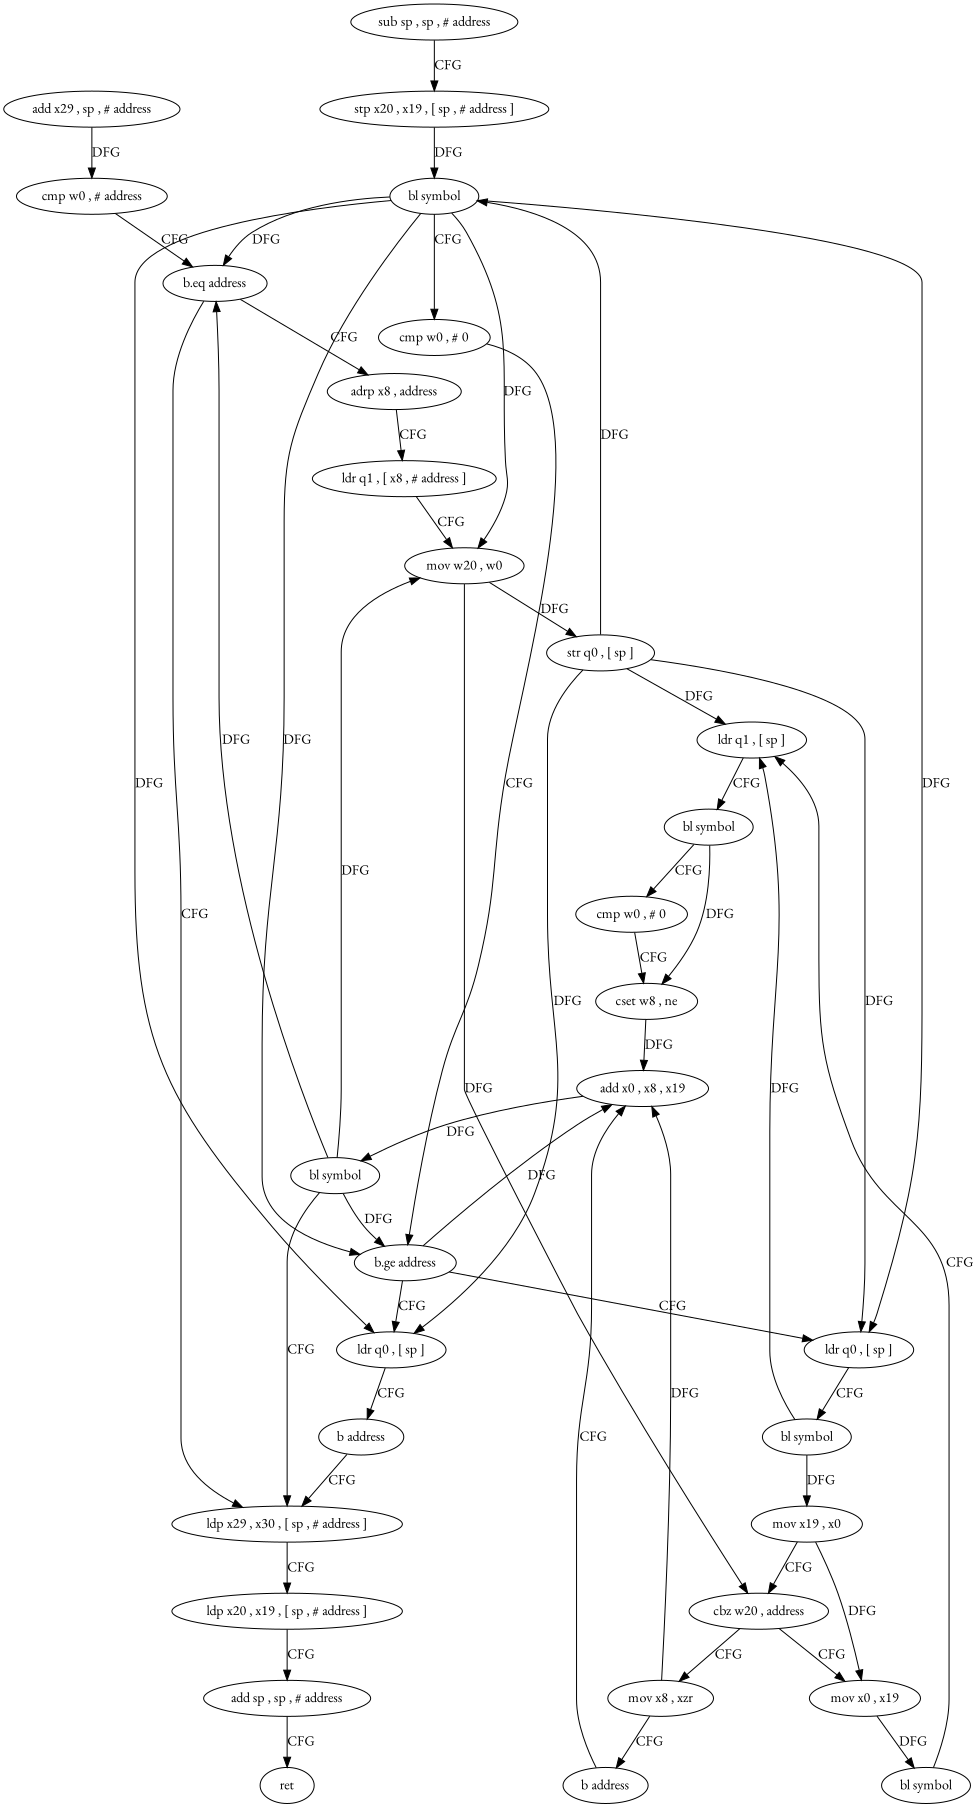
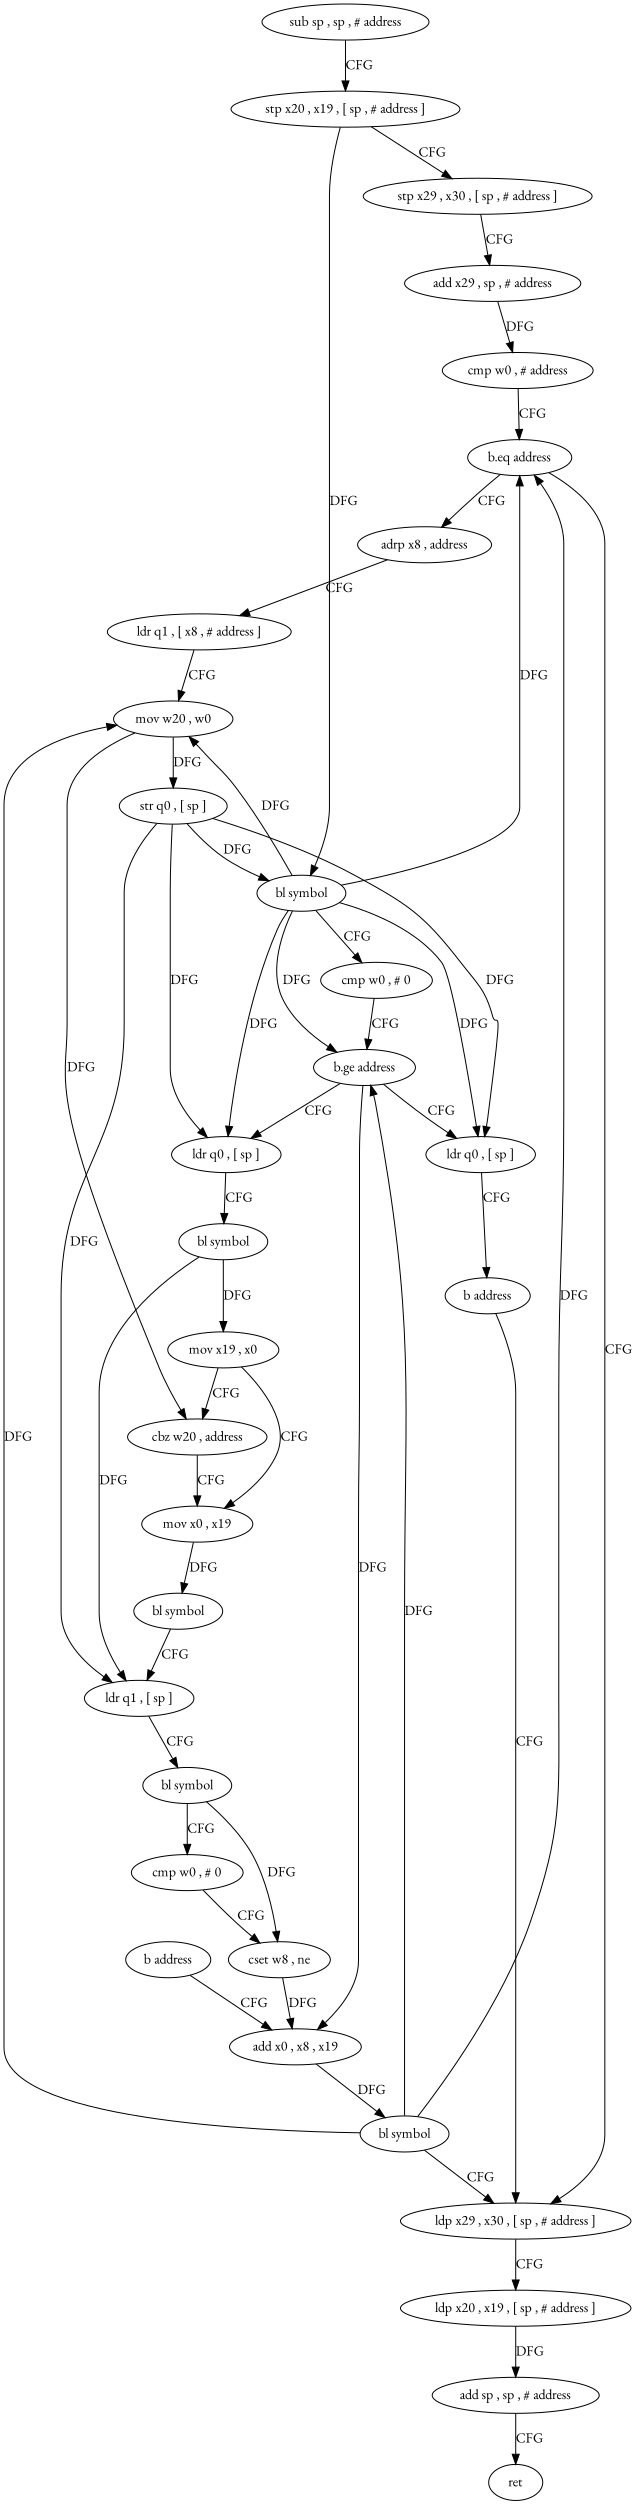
none -> (478, 196)
(862, 1611) -> (294, 1437)
(301, 1655) -> (530, 2352)
(661, 1698) -> none
